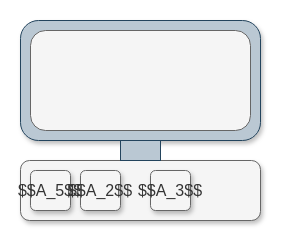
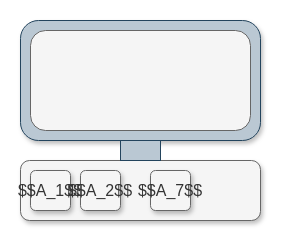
(51, 191) -> (51, 191)
(171, 191) -> (171, 191)
